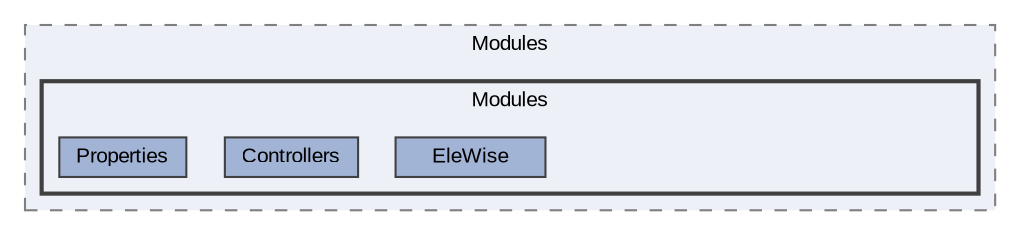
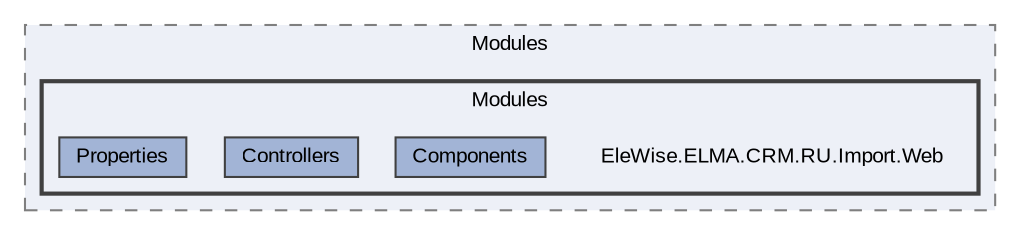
(471, 157) -> (471, 157)
none -> (772, 157)
